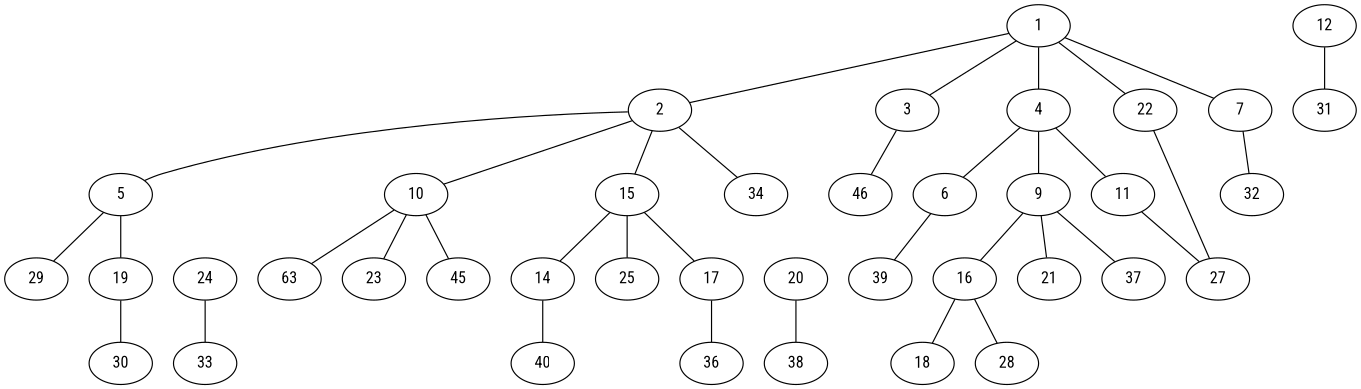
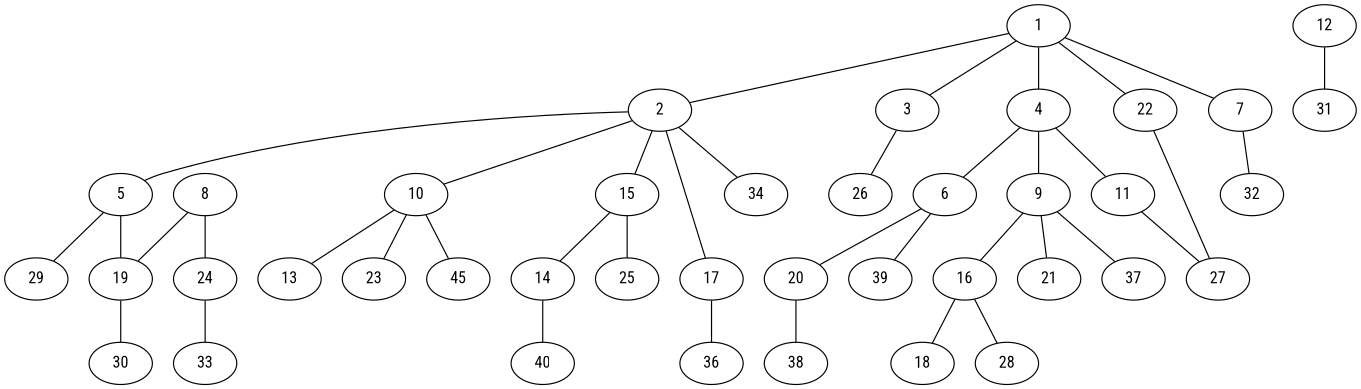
none -> (205, 195)
(860, 195) -> (860, 195)
(669, 237) -> (686, 195)
none -> (871, 237)
(290, 279) -> (290, 279)
